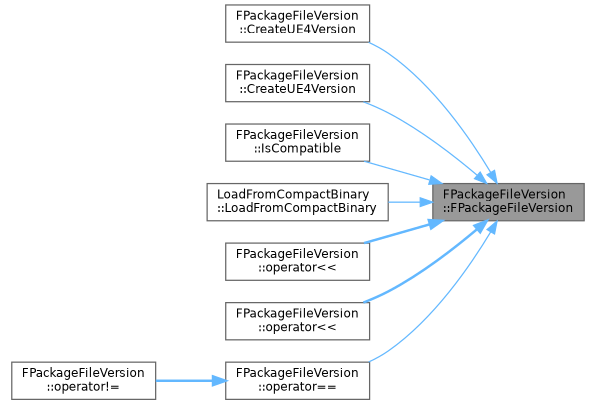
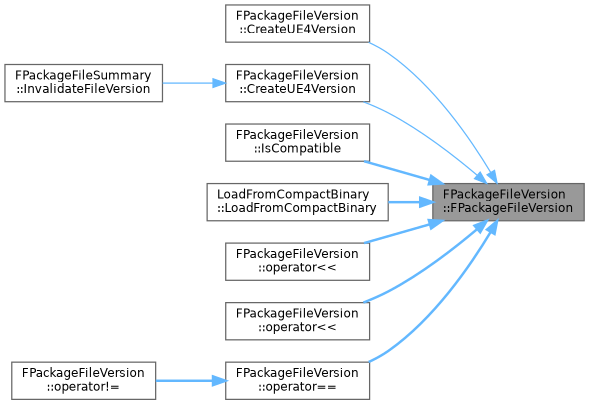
none -> (84, 83)
(397, 171) -> (397, 171)
(404, 202) -> (404, 202)
(438, 305) -> (438, 305)
